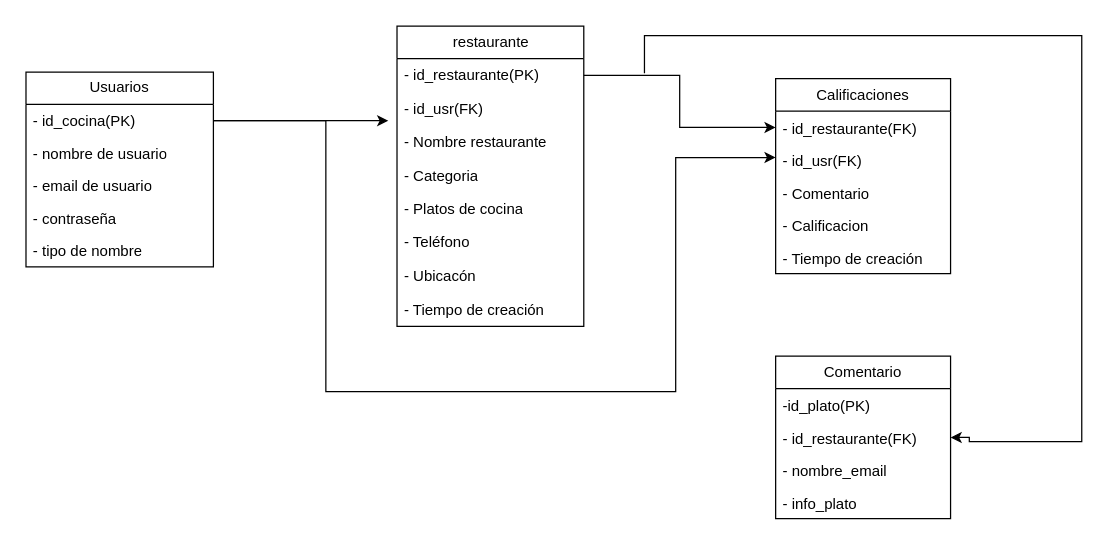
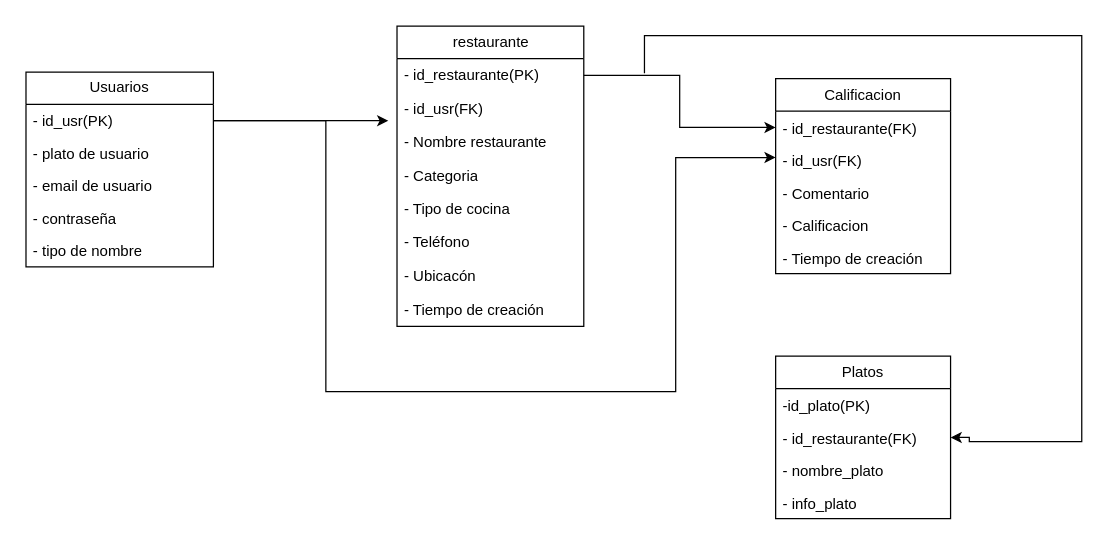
(863, 96) -> (863, 96)
(90, 122) -> (80, 122)
(105, 155) -> (99, 155)
(470, 210) -> (462, 210)
(863, 373) -> (863, 373)
(836, 472) -> (838, 472)
